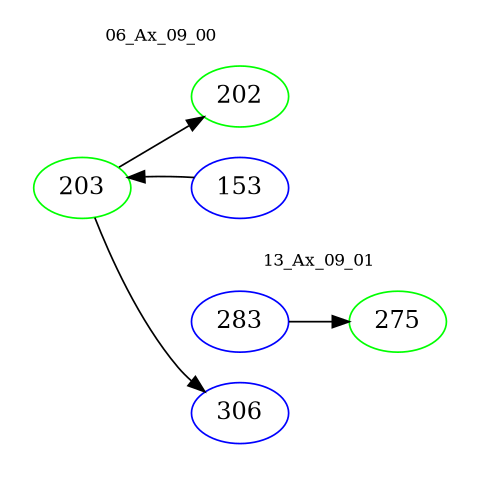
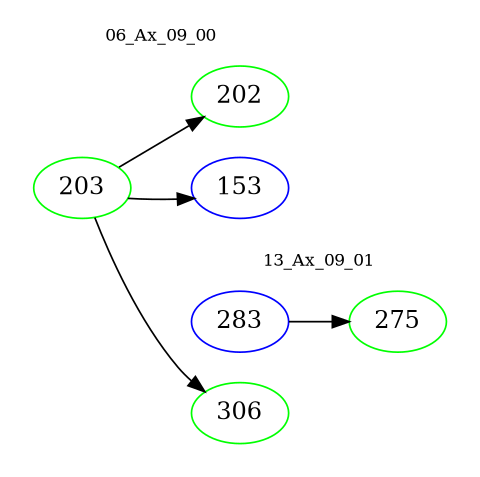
(170, 177) -> (152, 199)
(240, 413) -> (240, 413)
